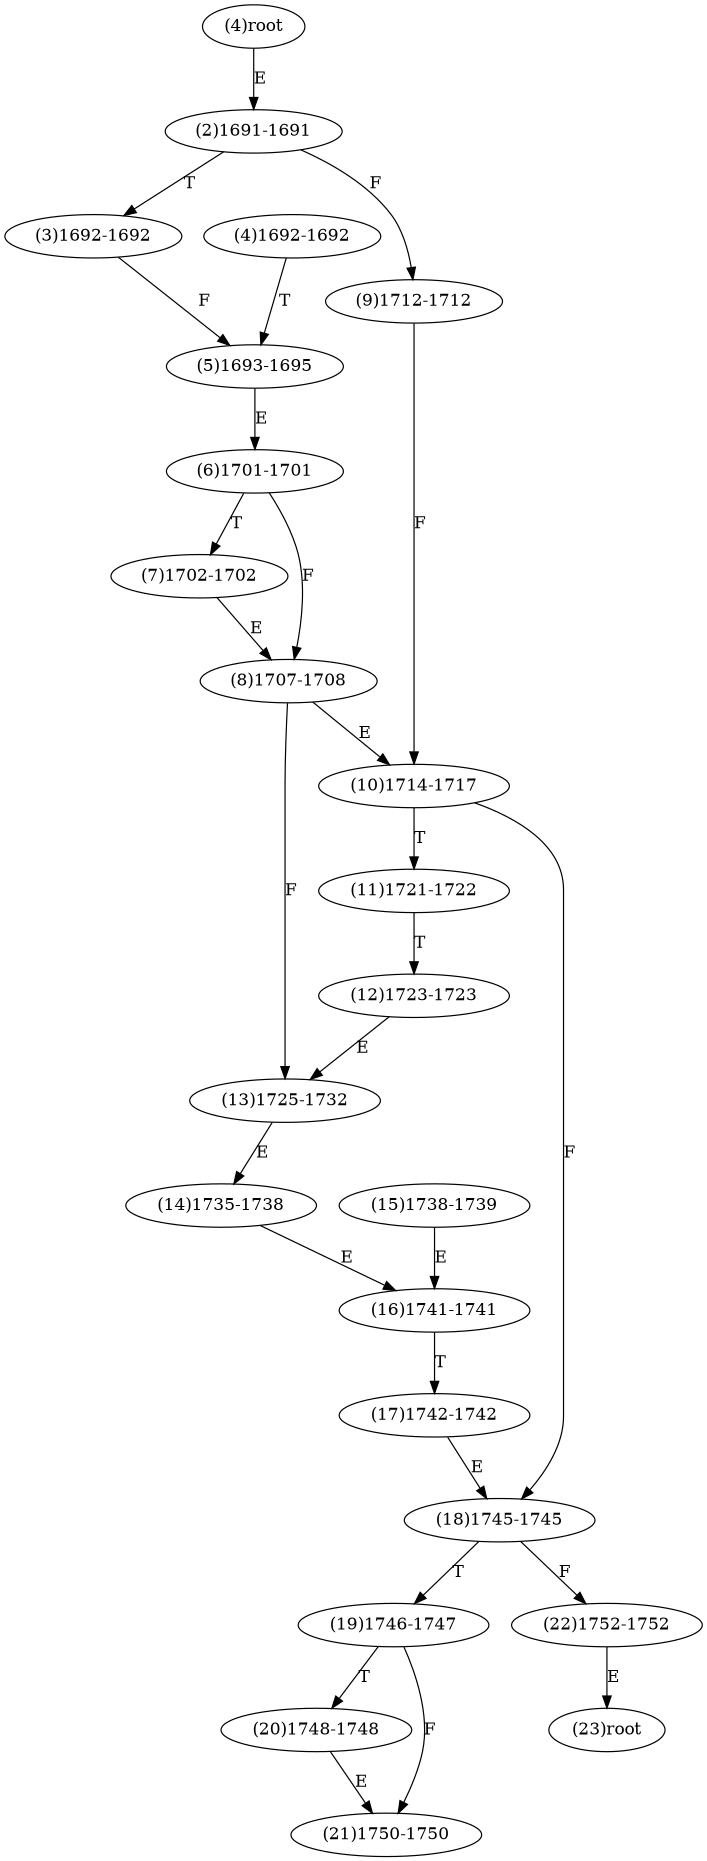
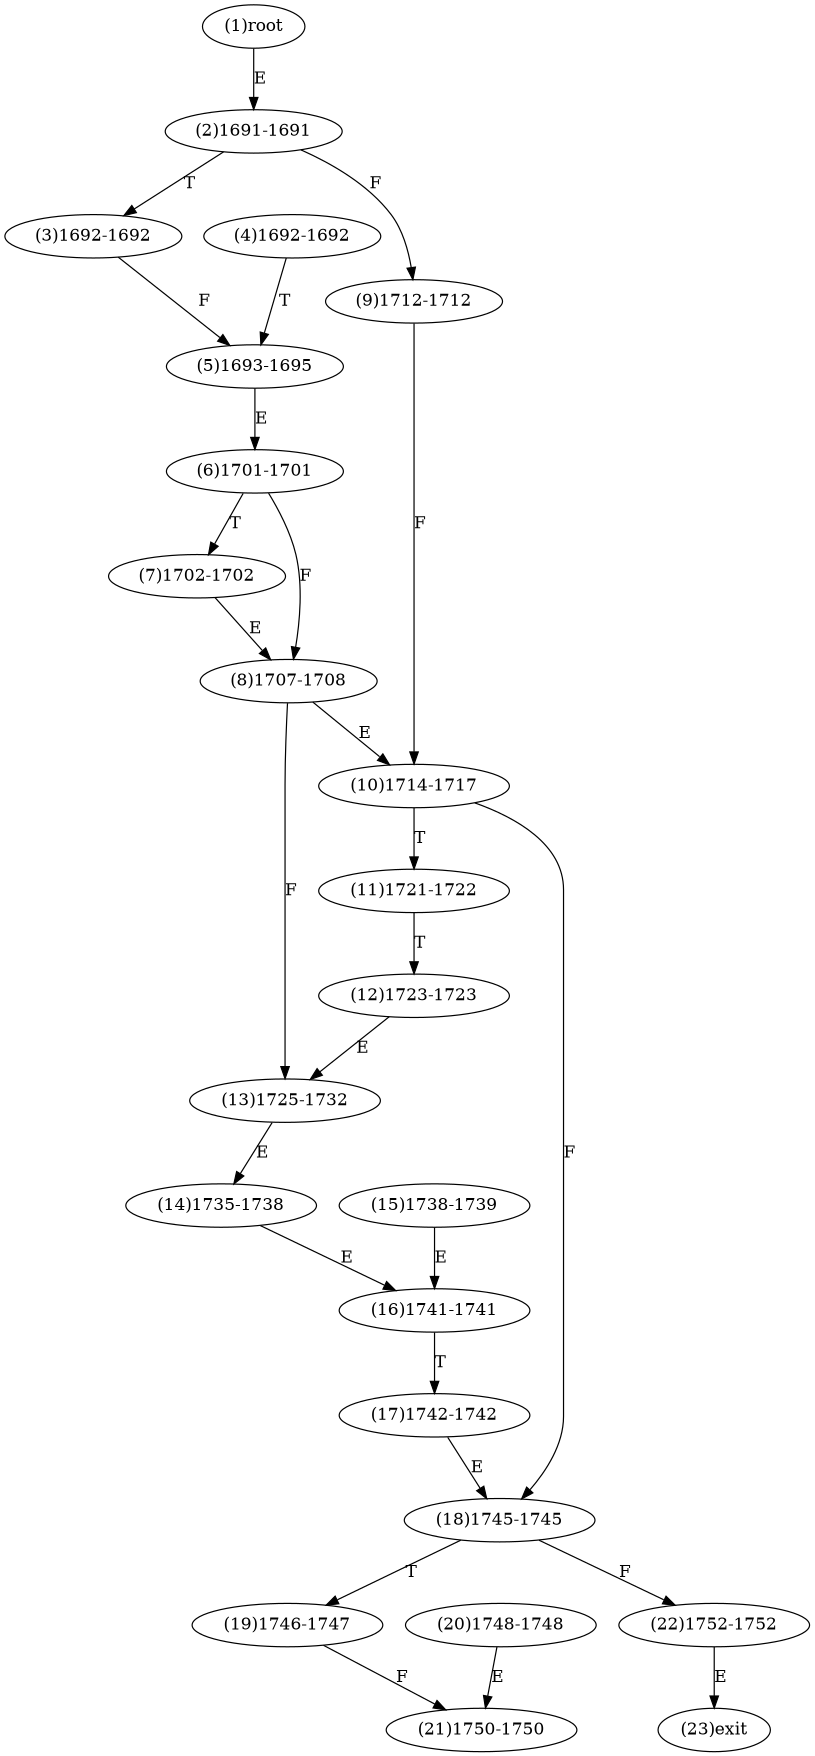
(254, 27) -> (254, 27)
(359, 1672) -> none
(607, 1730) -> (714, 1730)
